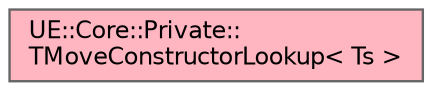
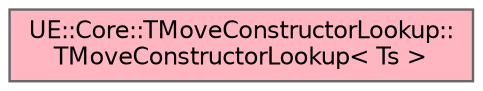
(216, 45) -> (241, 45)
